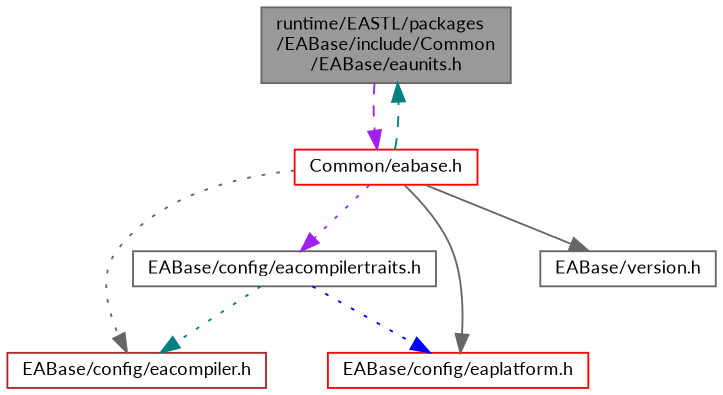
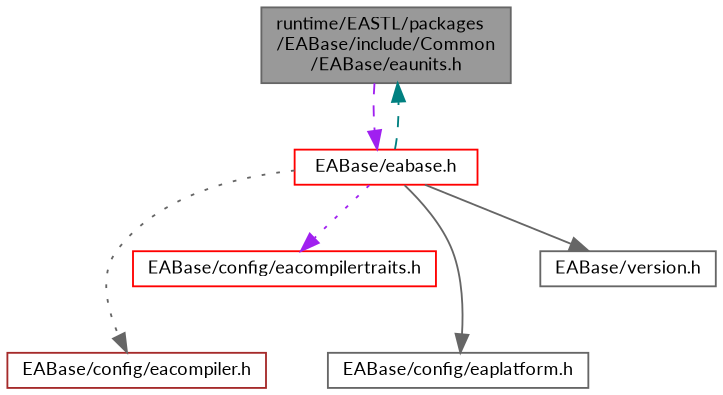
(386, 167) -> (386, 167)
(284, 269) -> (284, 269)
(219, 314) -> none
(363, 315) -> none
(458, 370) -> (458, 370)
